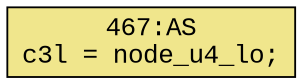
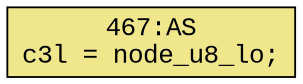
(151, 42) -> (151, 42)
